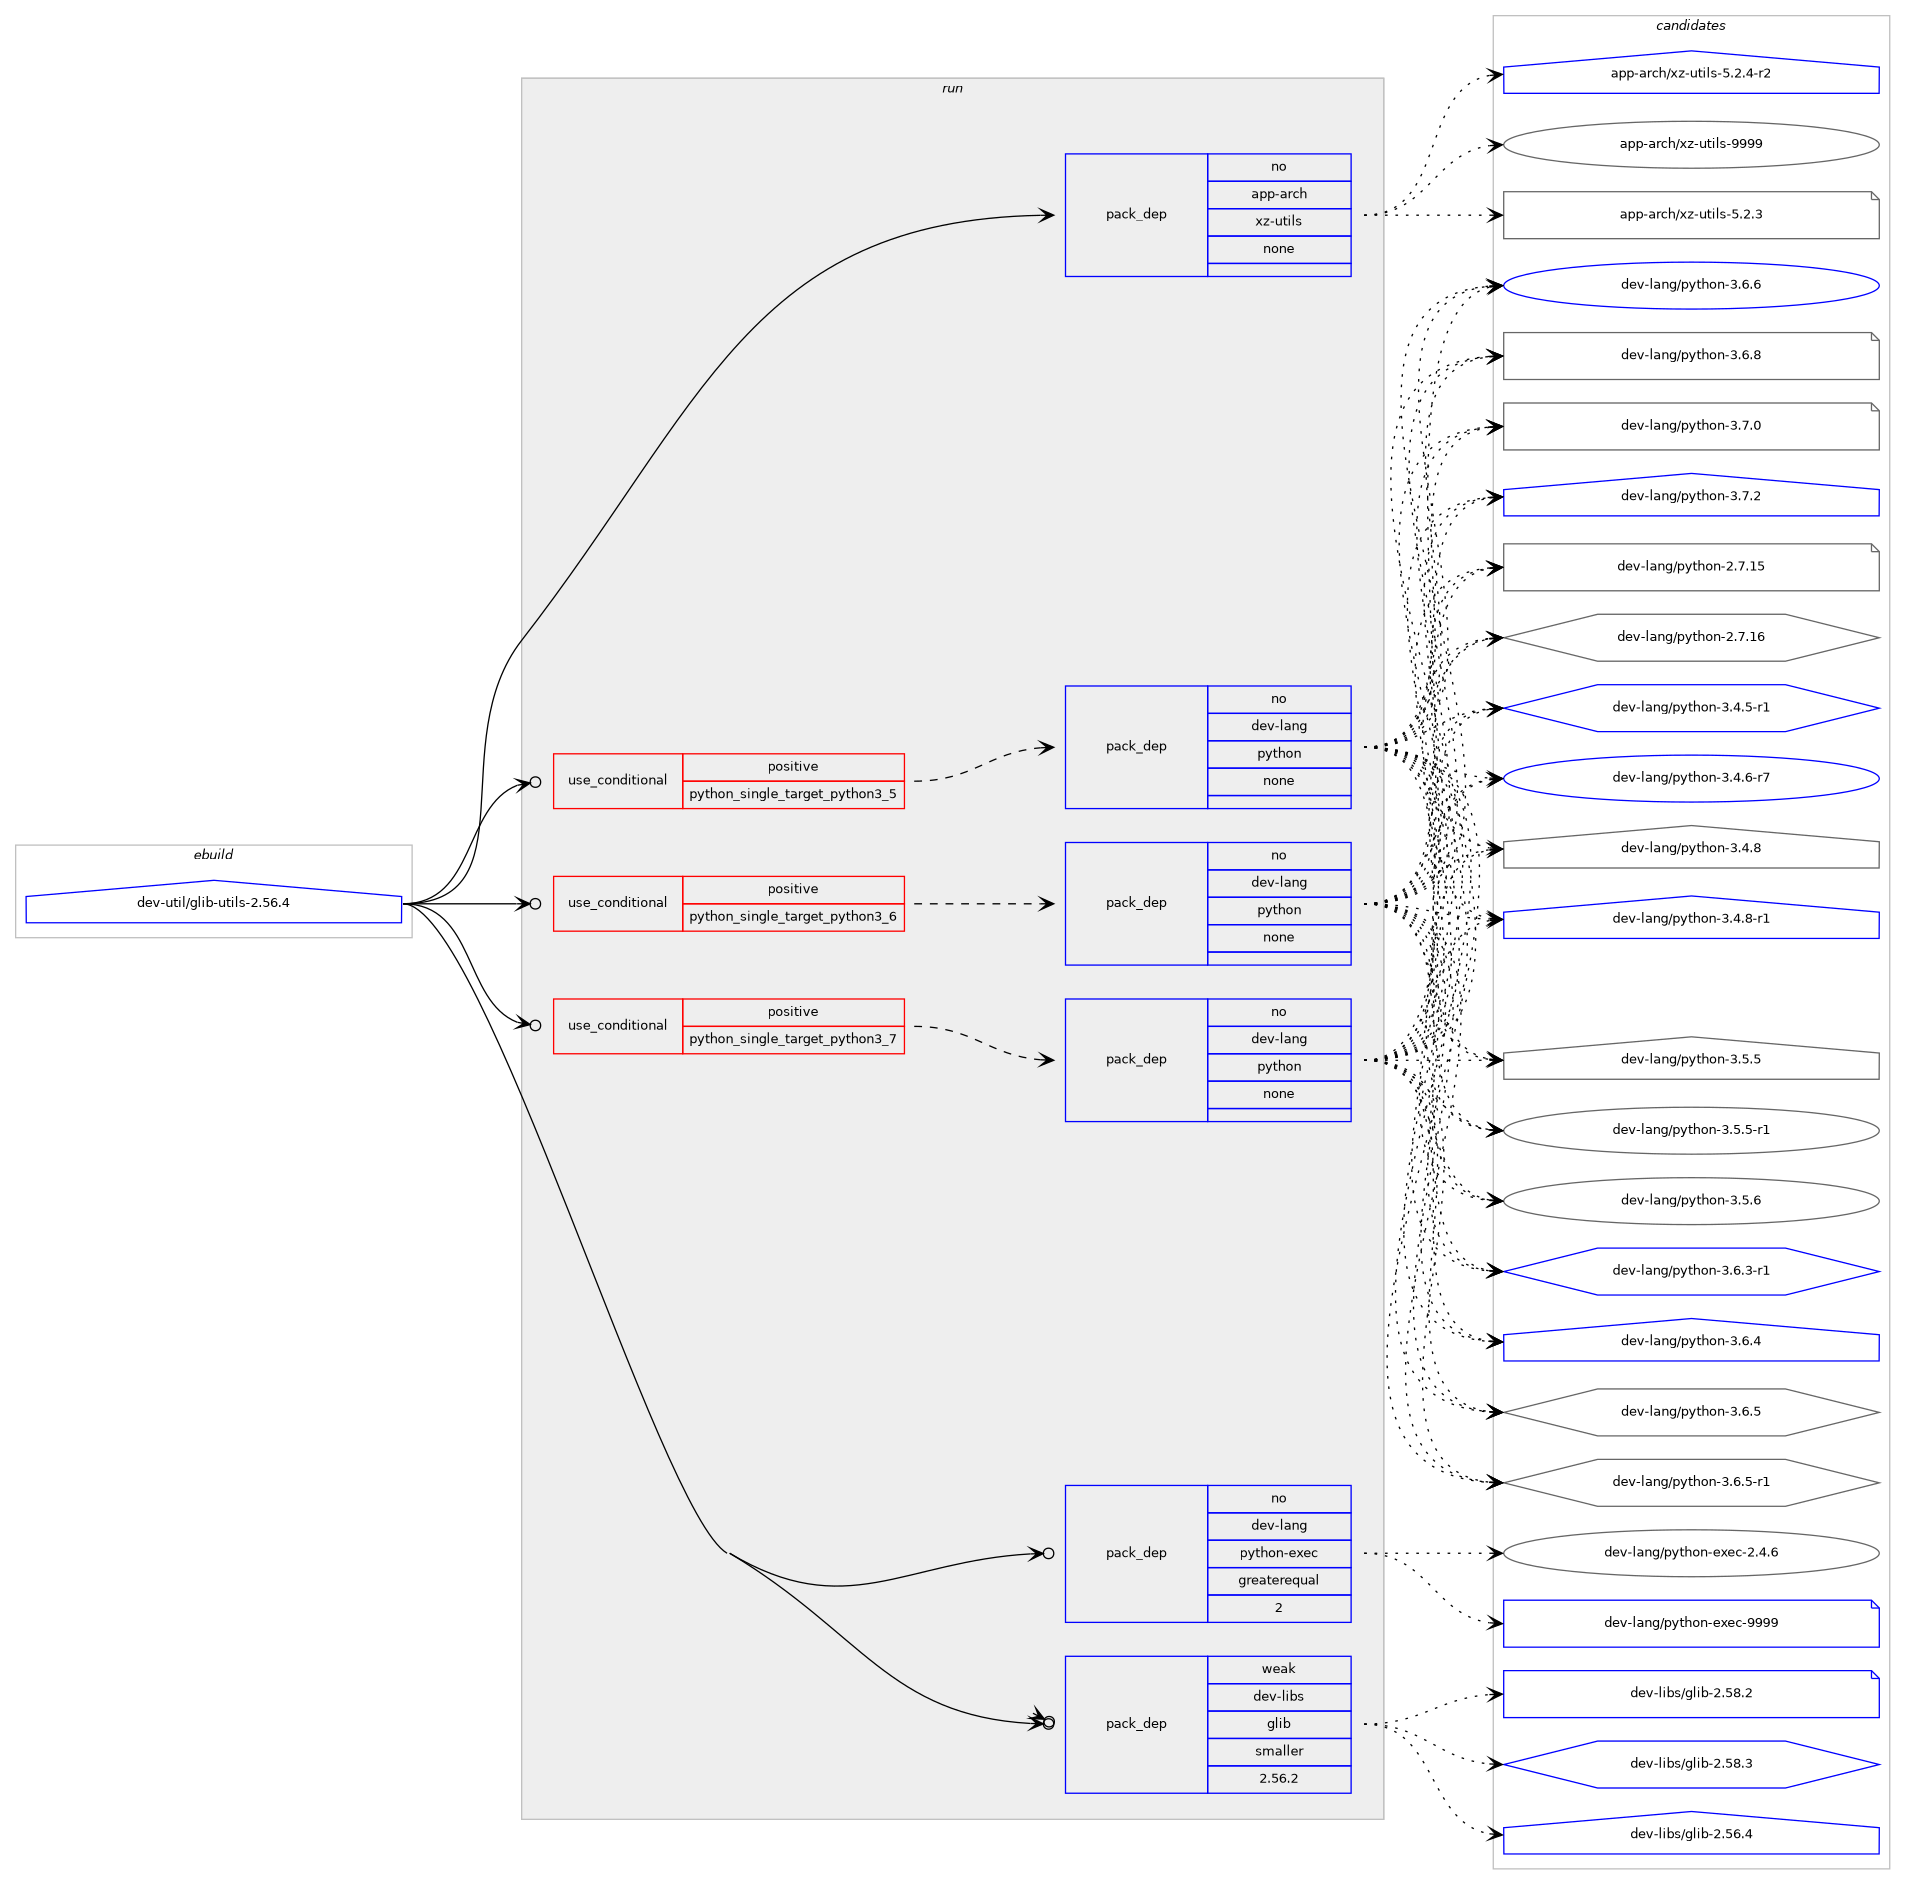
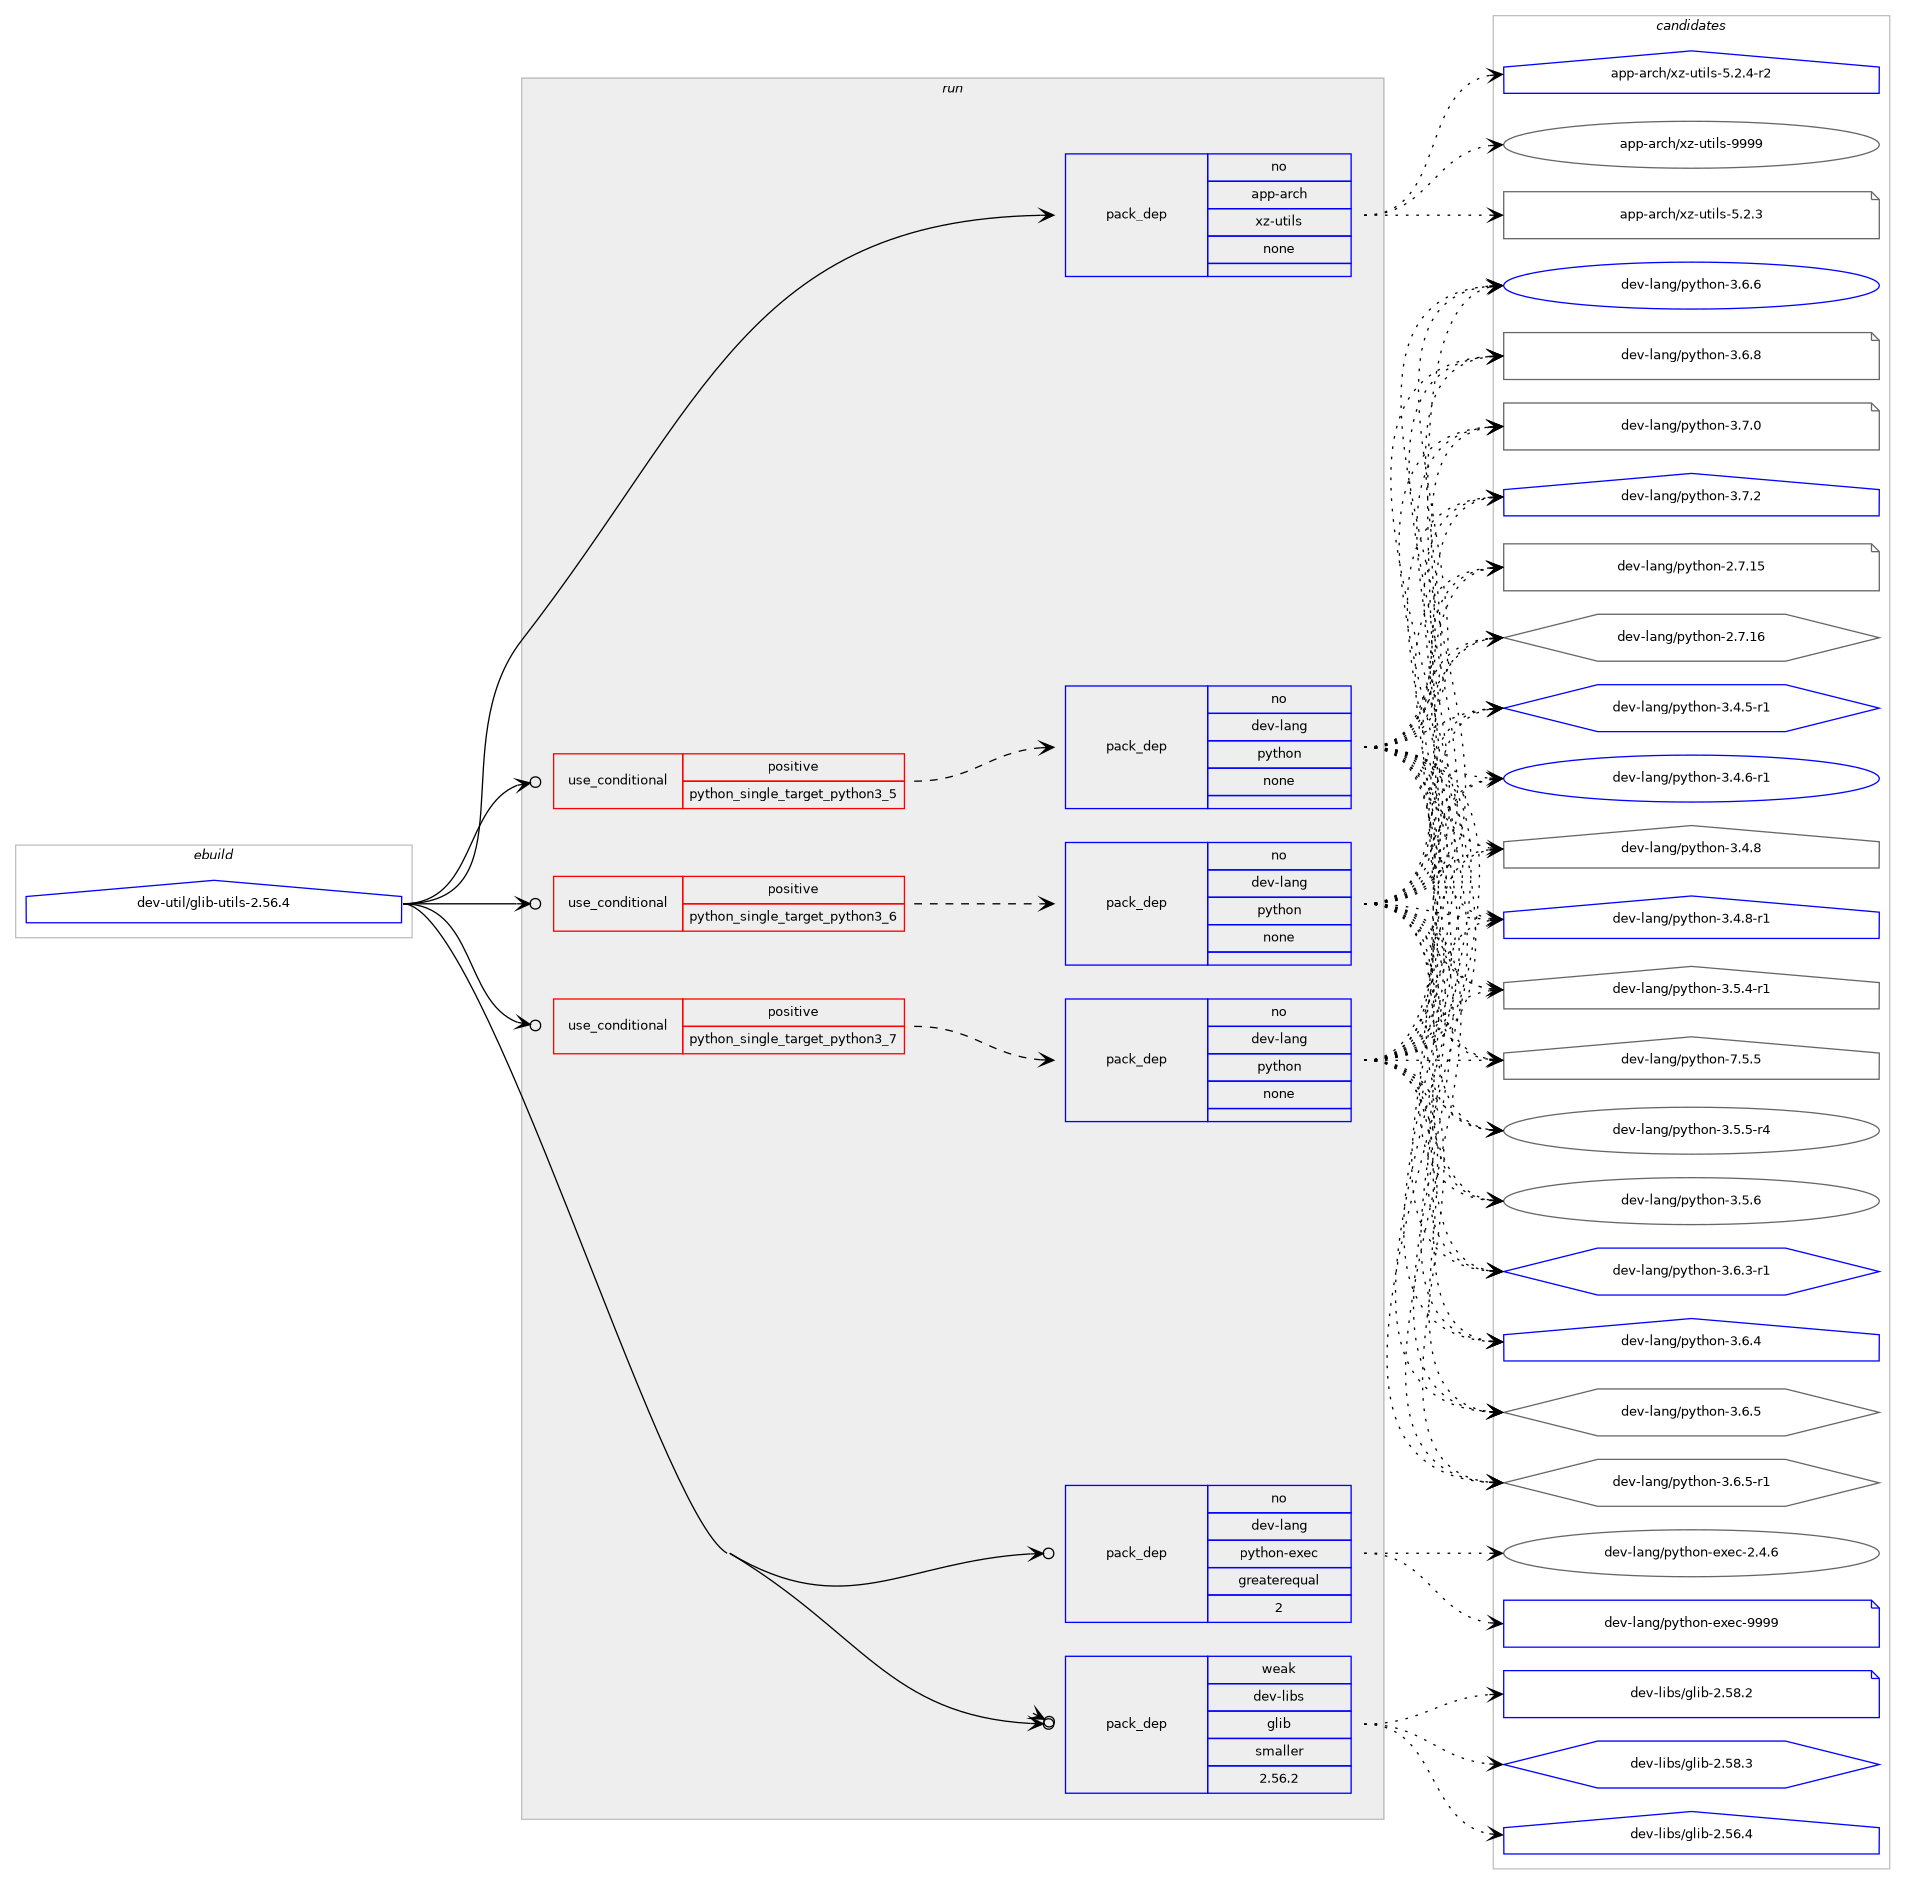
(1692, 779) -> (1692, 779)
none -> (1692, 990)
(1692, 1060) -> (1692, 1060)
(1692, 1131) -> (1692, 1131)
